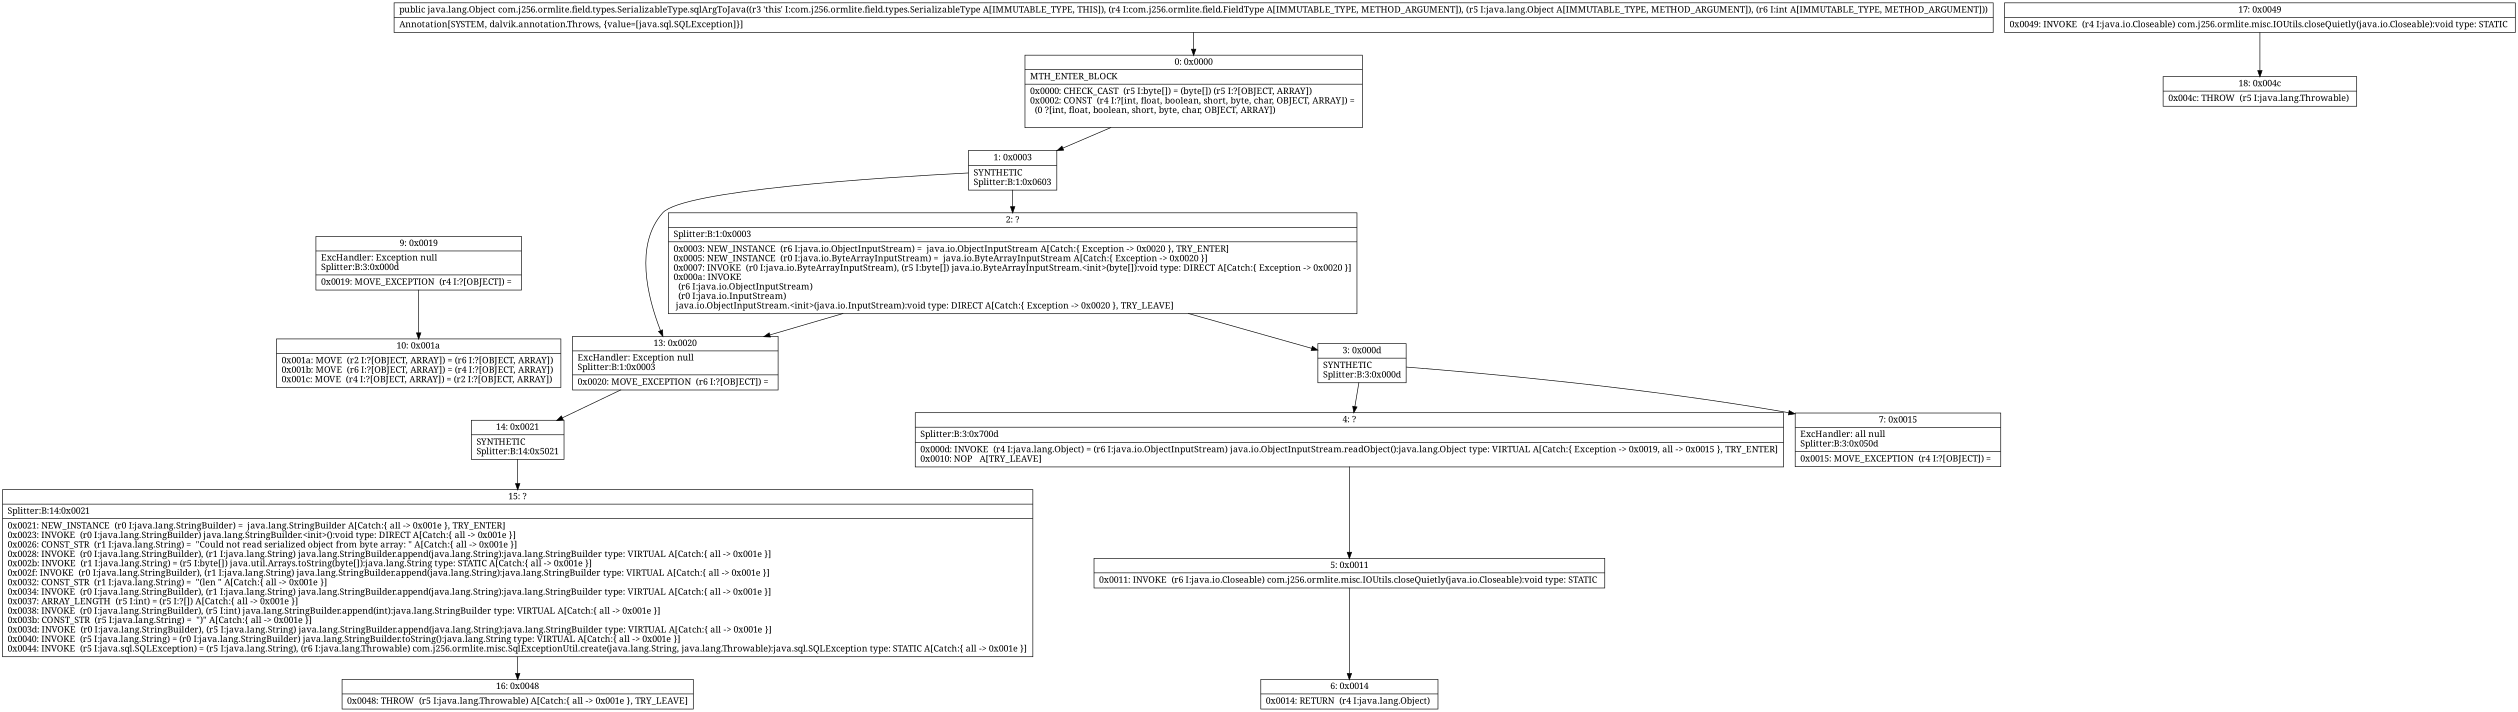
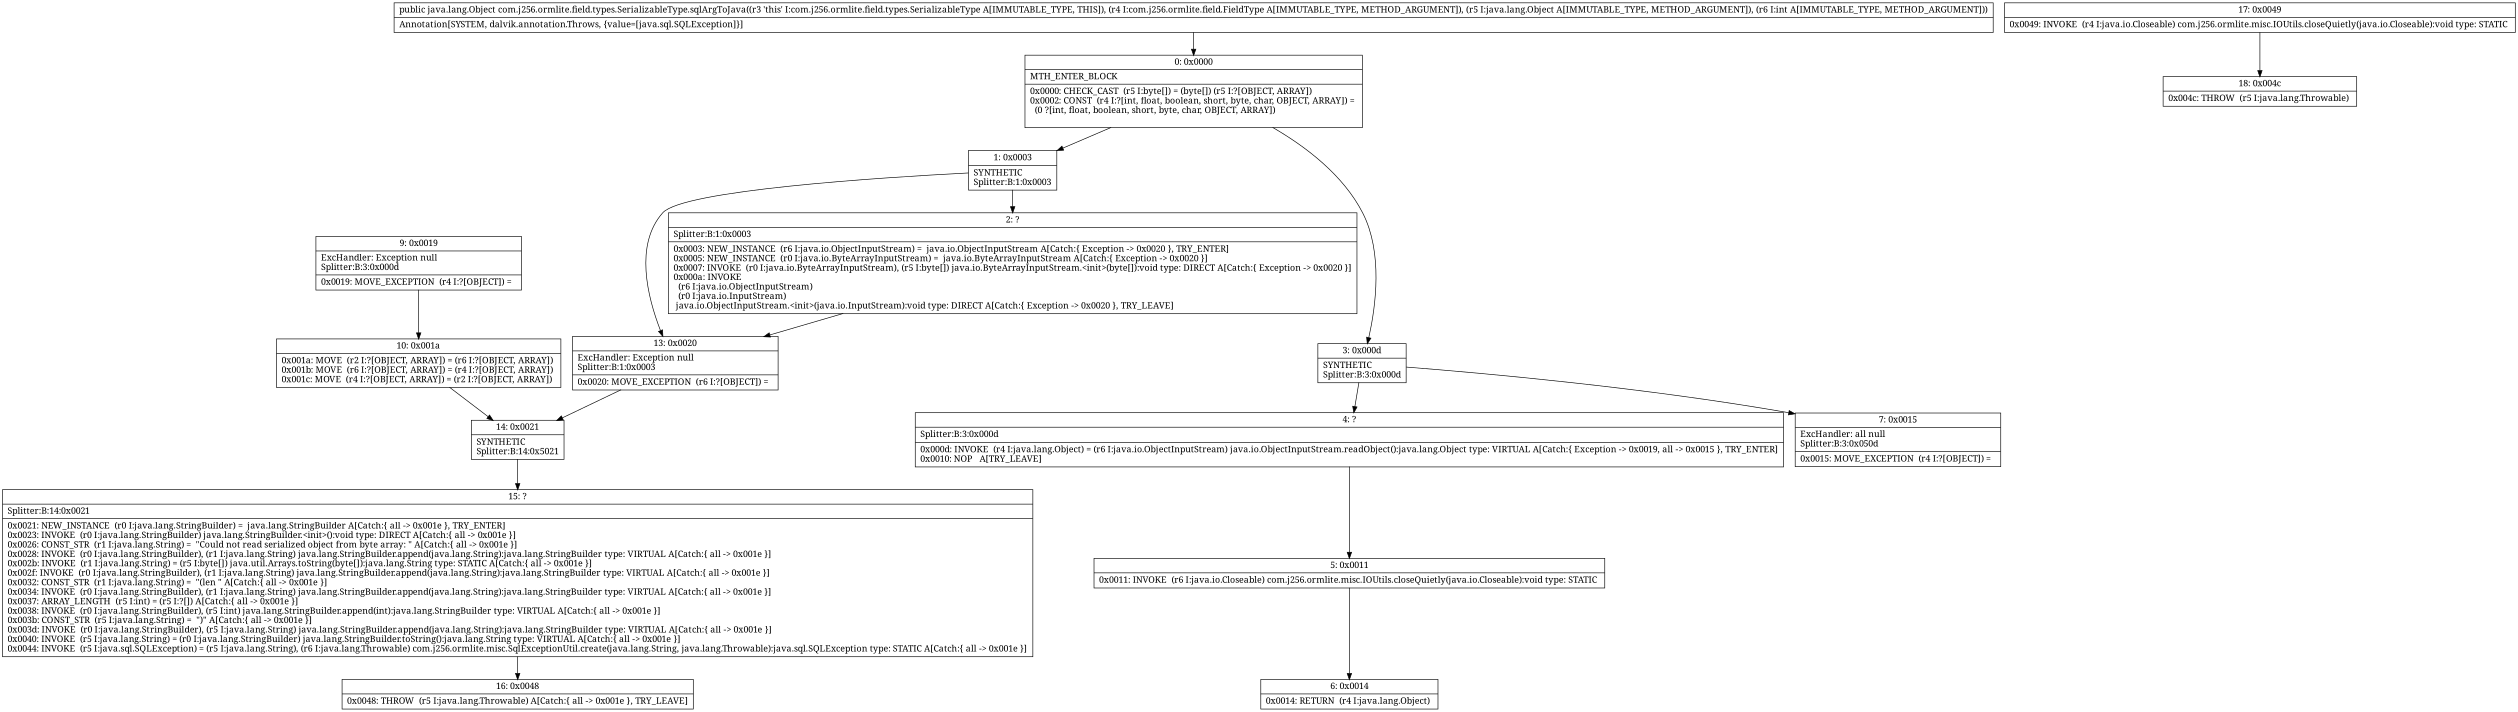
(1013, 182) -> (1013, 182)
(1250, 331) -> (1363, 213)
none -> (469, 402)
(959, 434) -> (959, 434)
